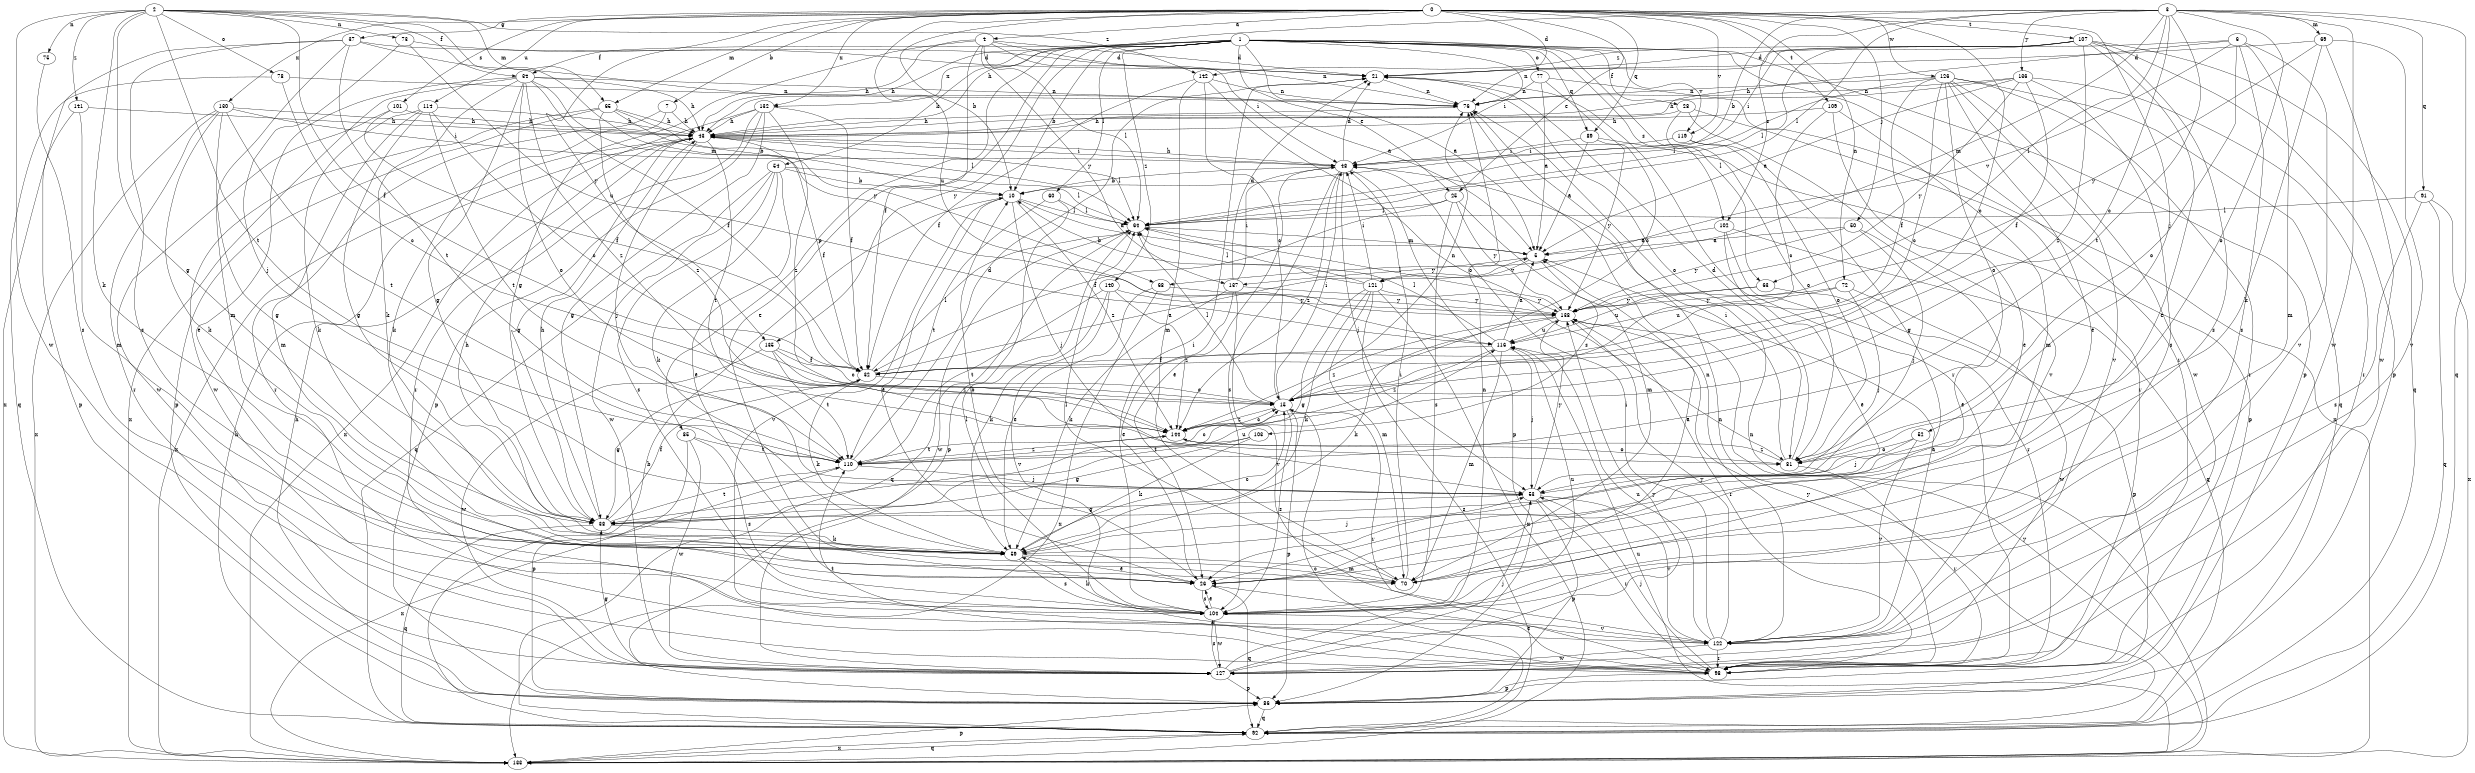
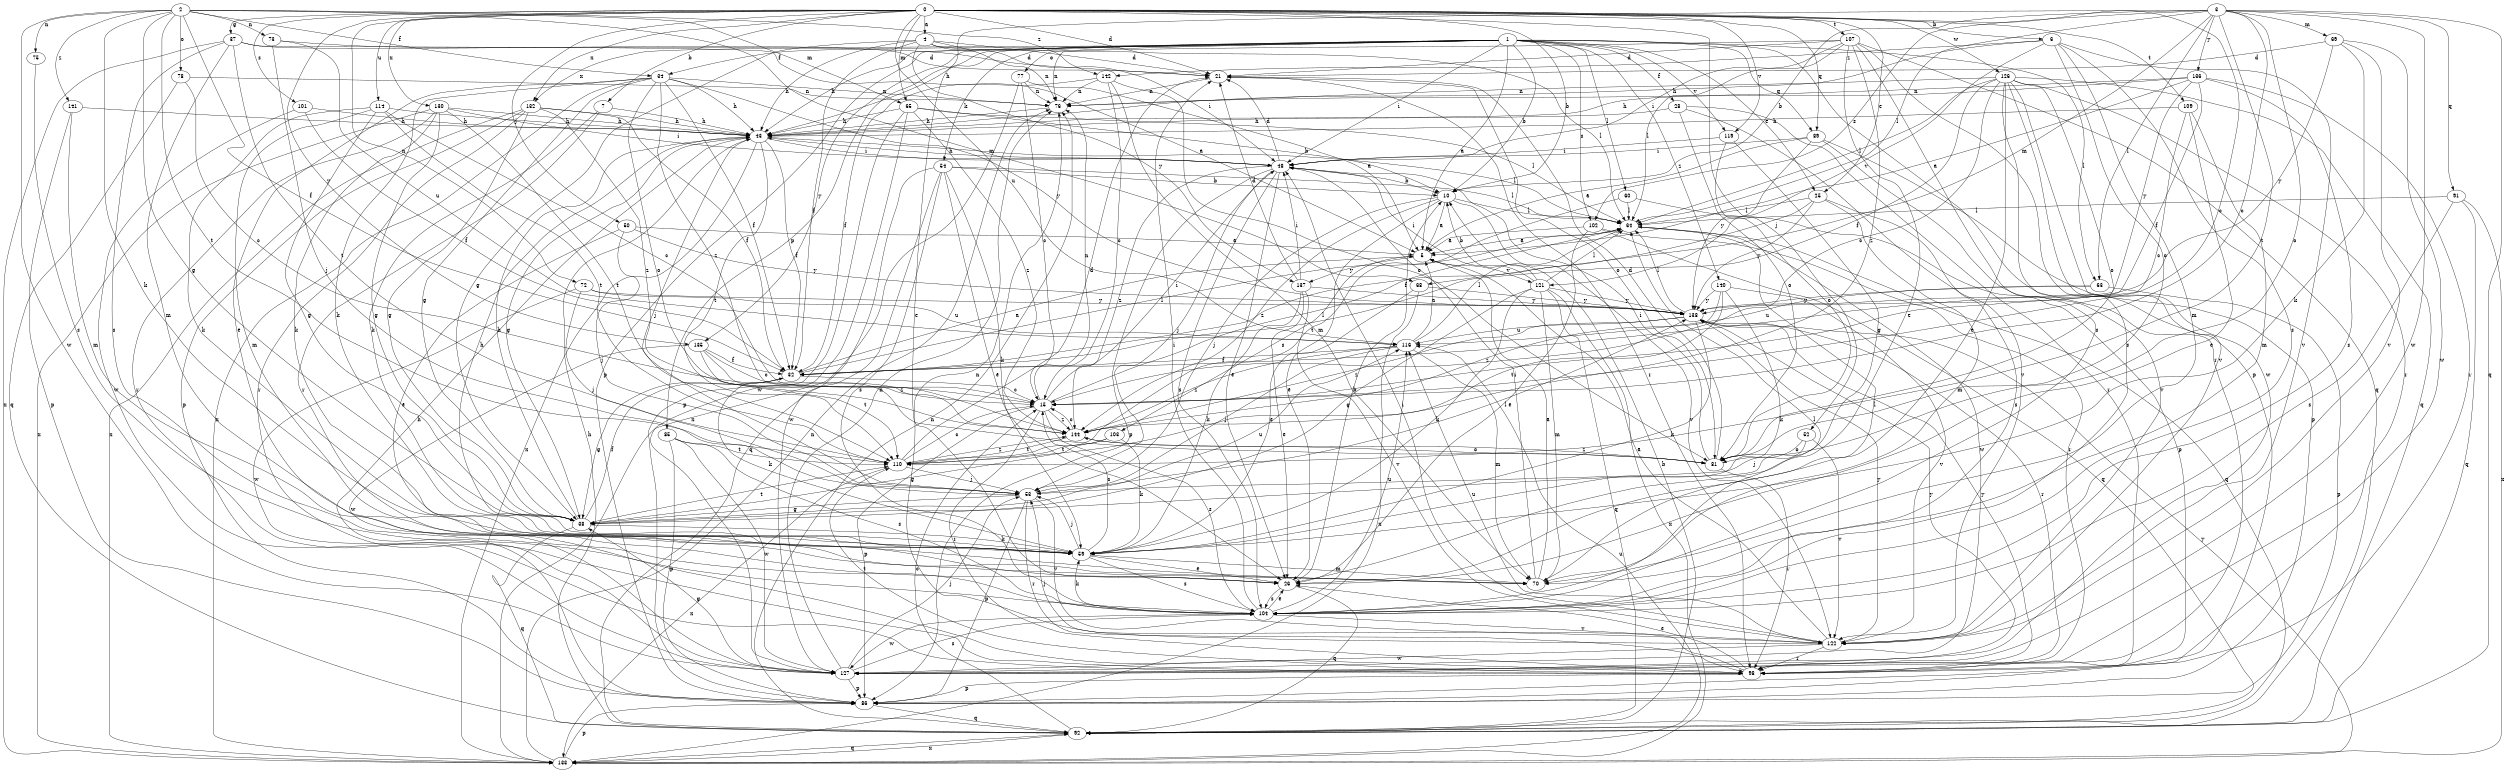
none -> (1488, 14)
(1411, 241) -> (1522, 241)
none -> (2155, 368)
(1560, 405) -> (1505, 405)
(1464, 510) -> (1616, 510)
none -> (1945, 515)
